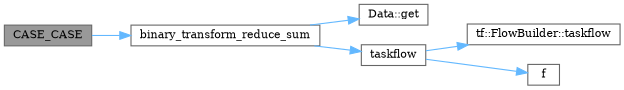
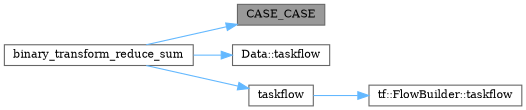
(394, 15) -> (281, 55)
(106, 35) -> (186, 36)
(544, 75) -> none
